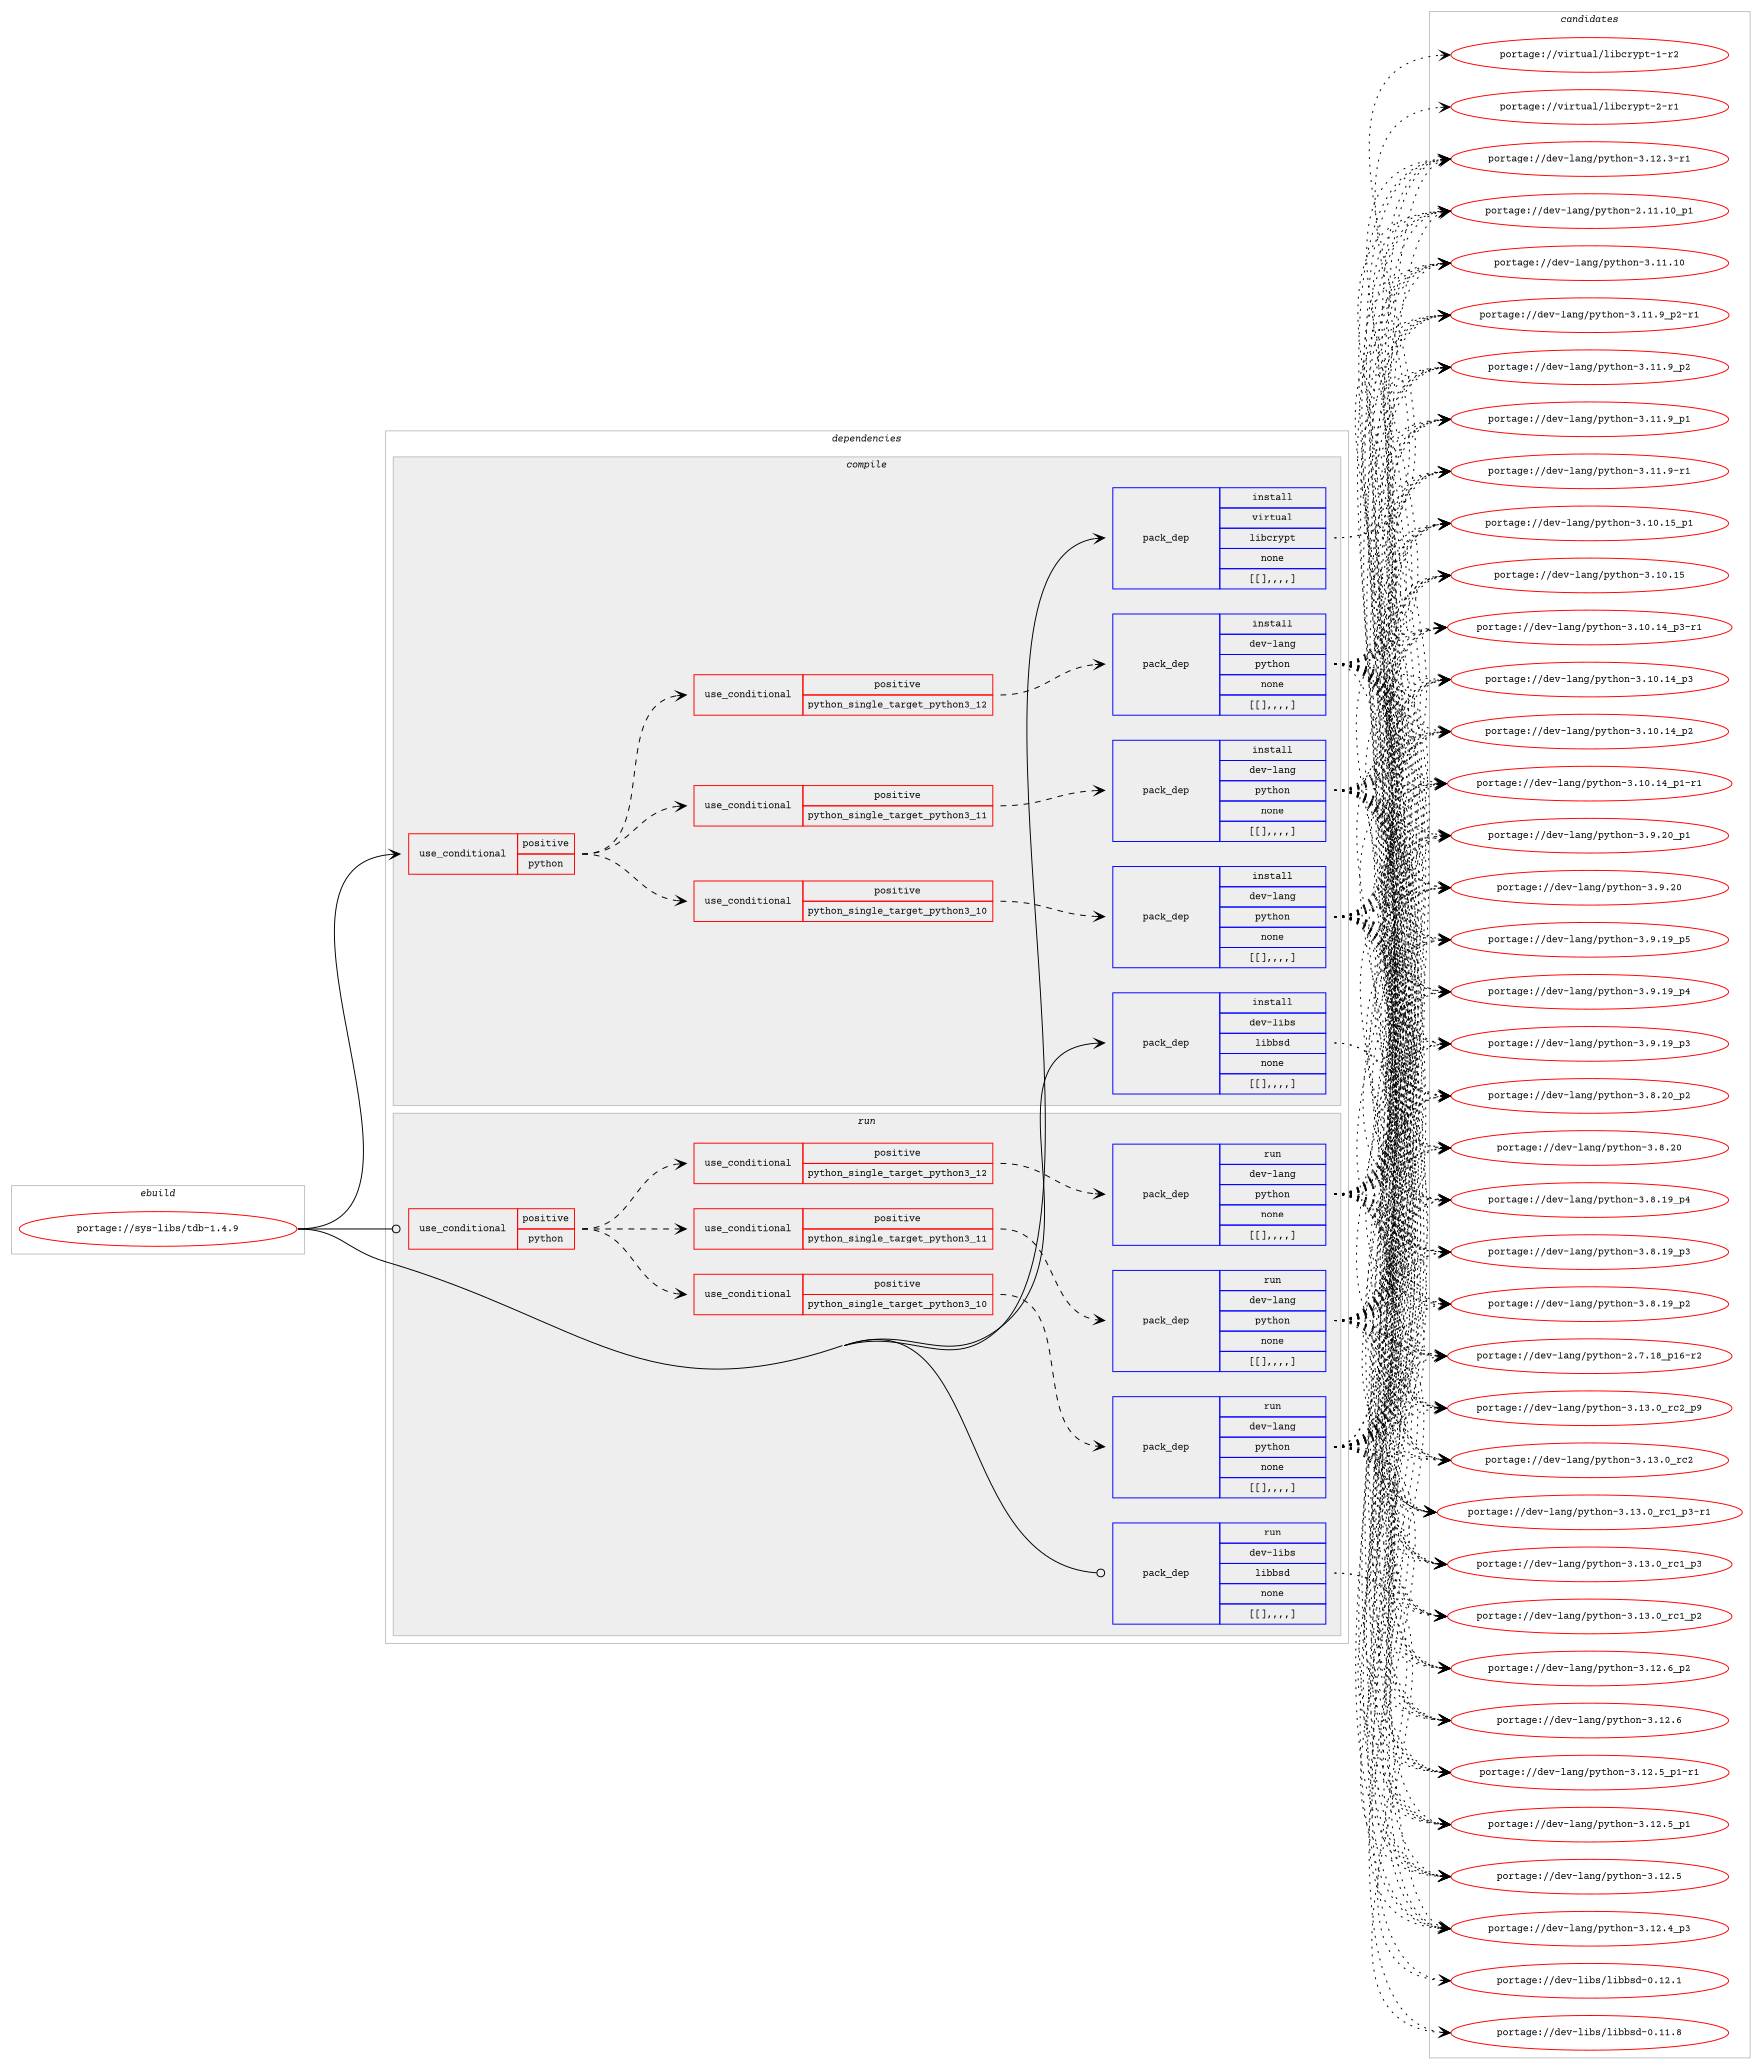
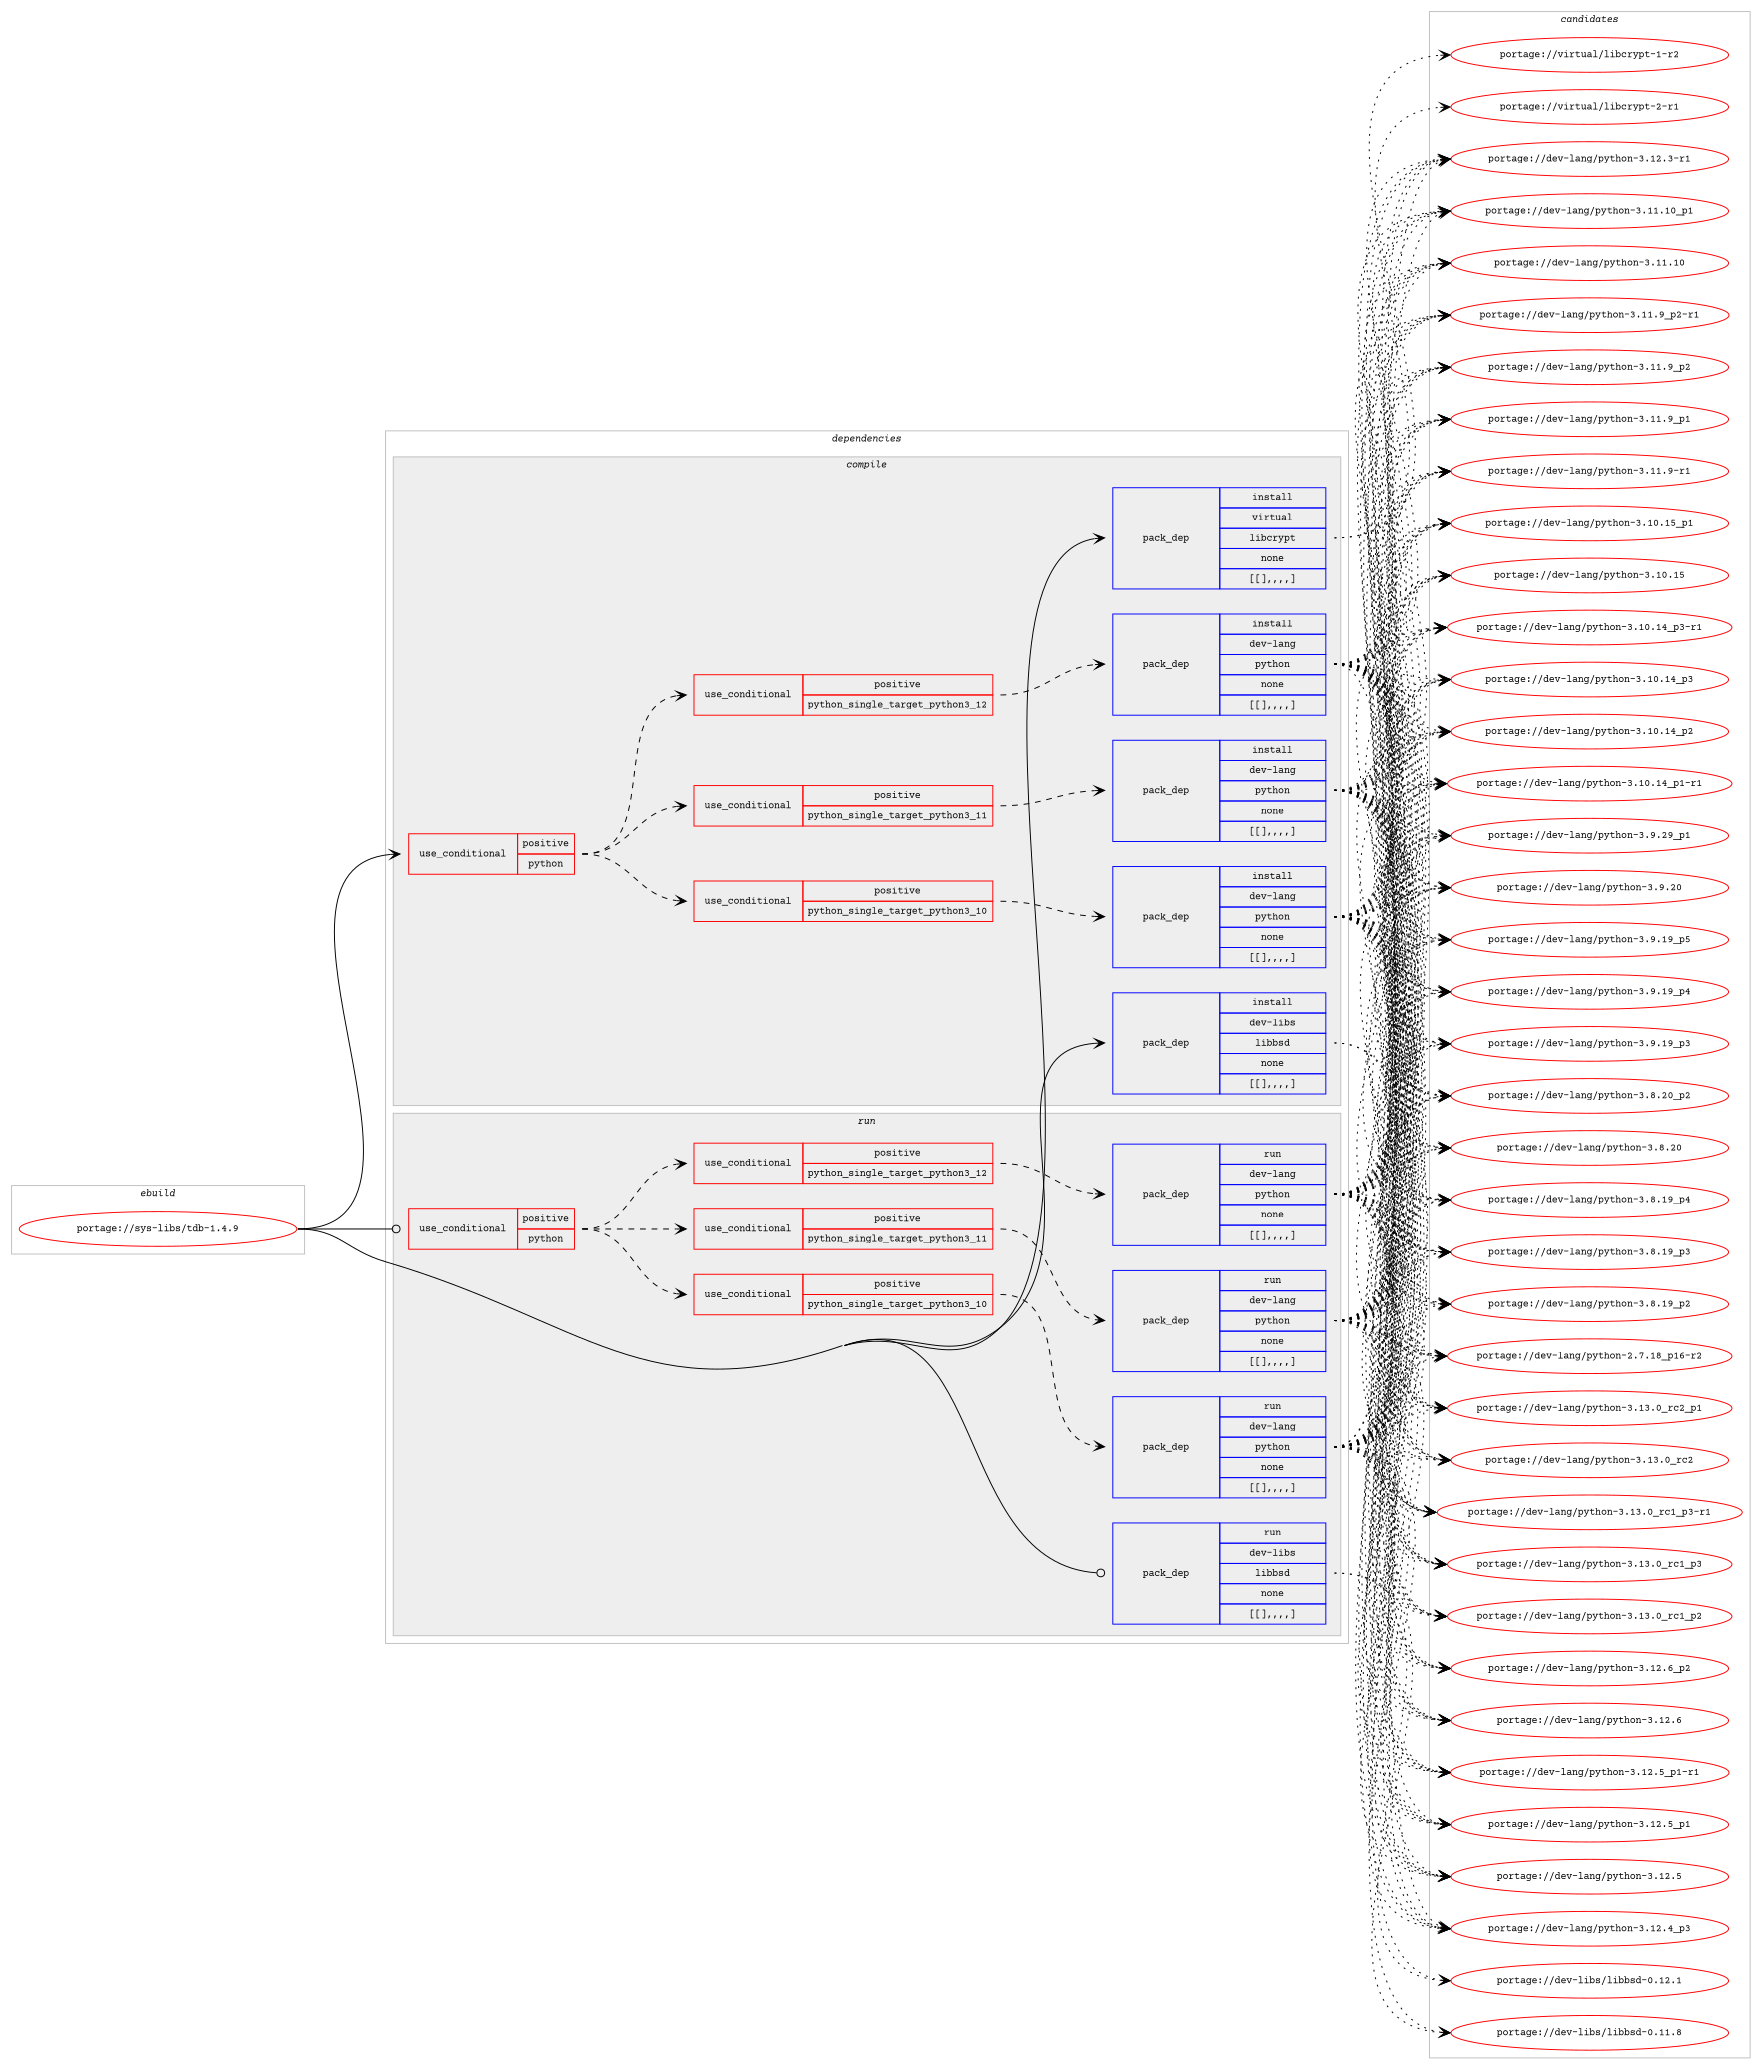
(1590, 211) -> (1590, 211)
(1590, 836) -> (1590, 836)
(1590, 1408) -> (1590, 1408)
